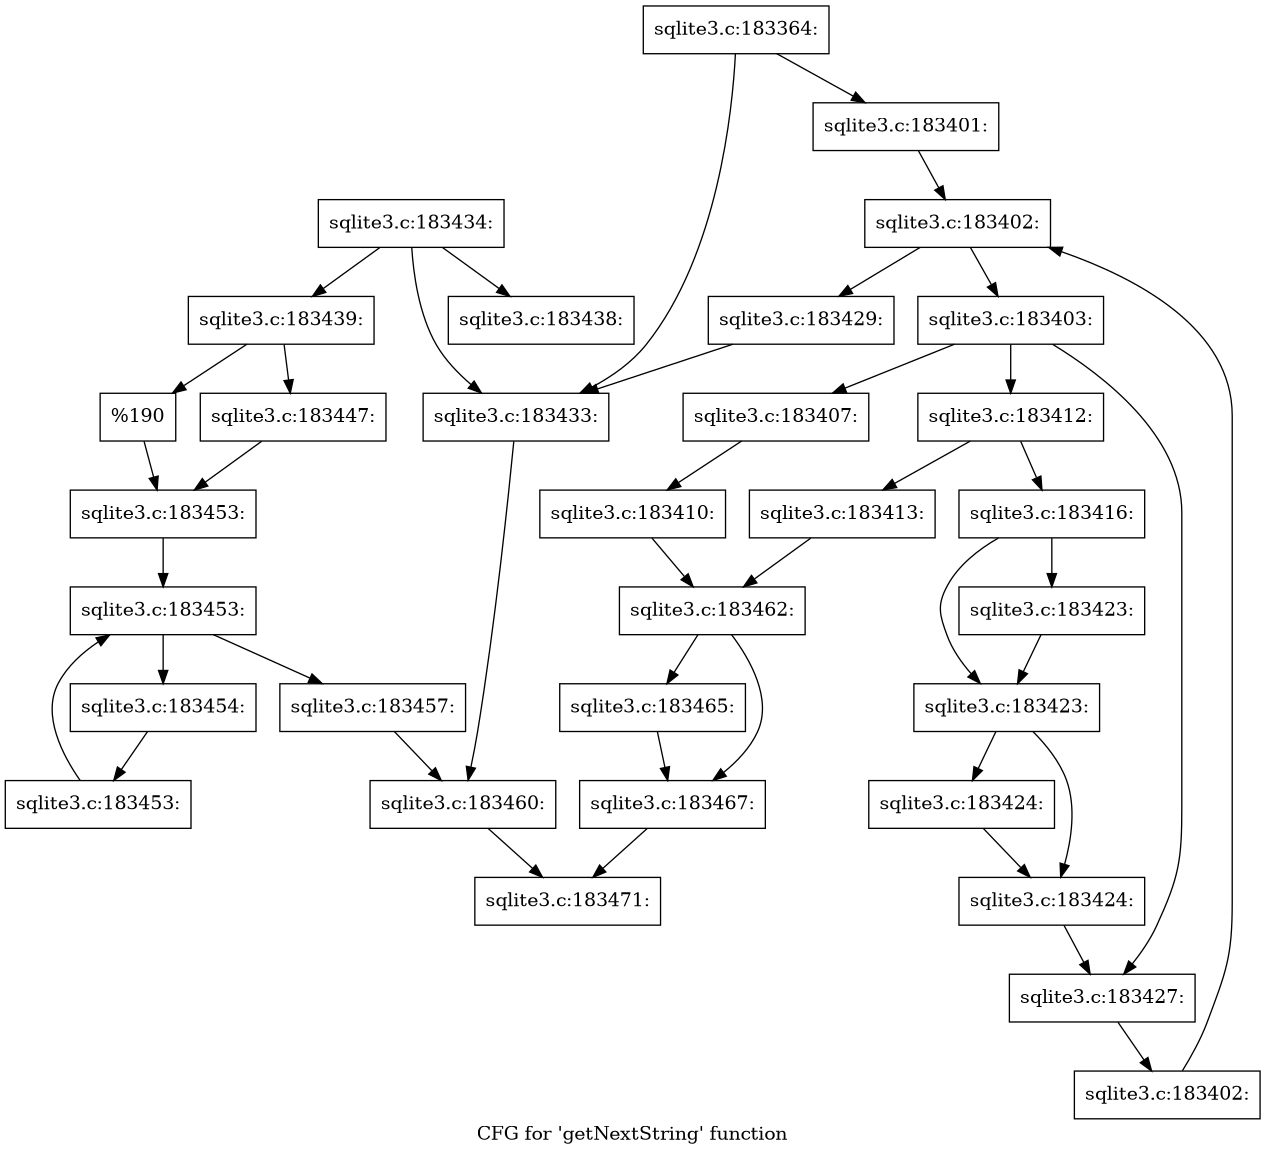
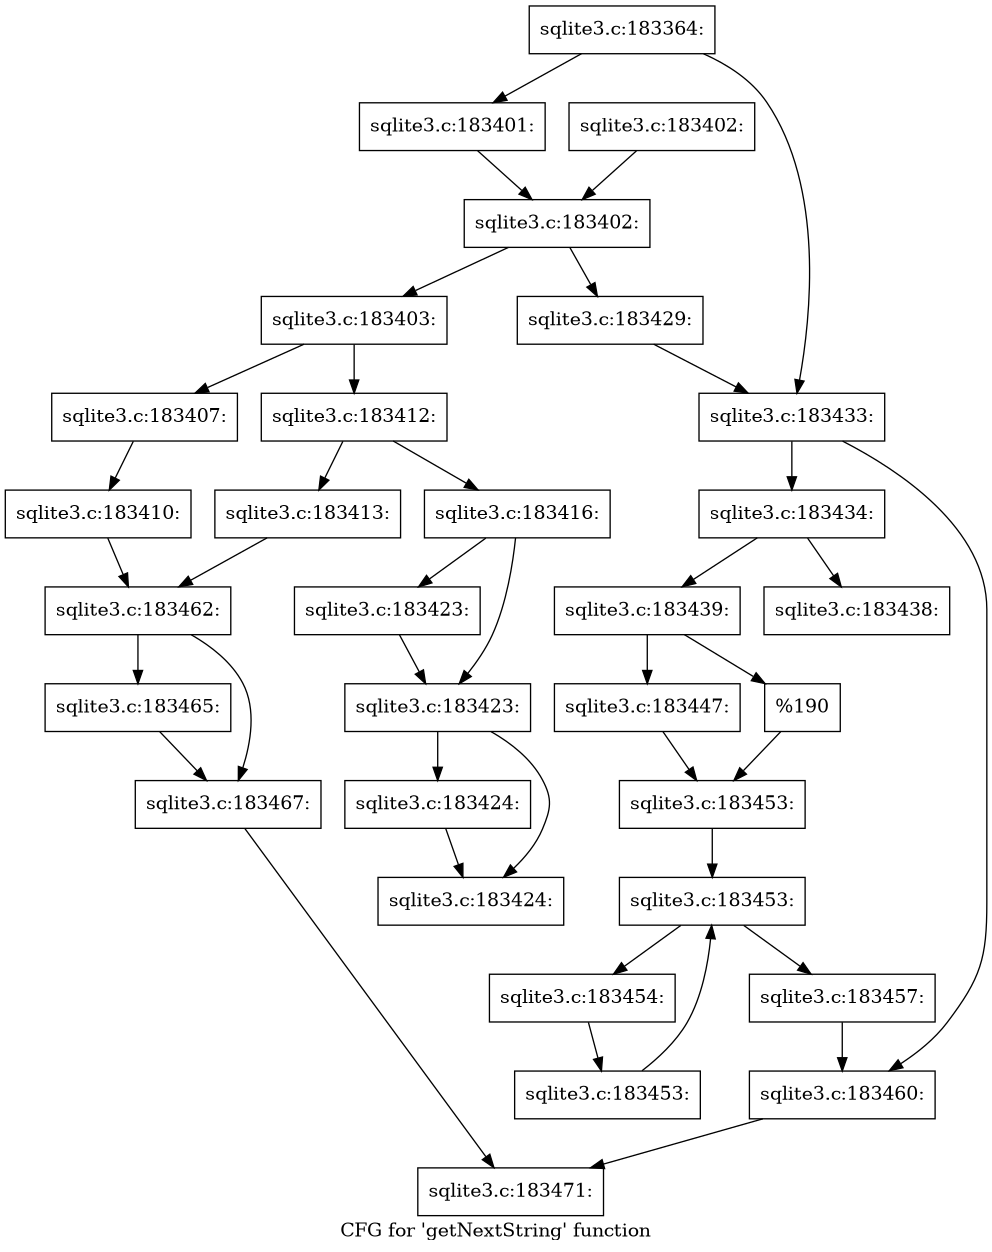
(426, 323) -> (792, 459)
(1102, 998) -> none
